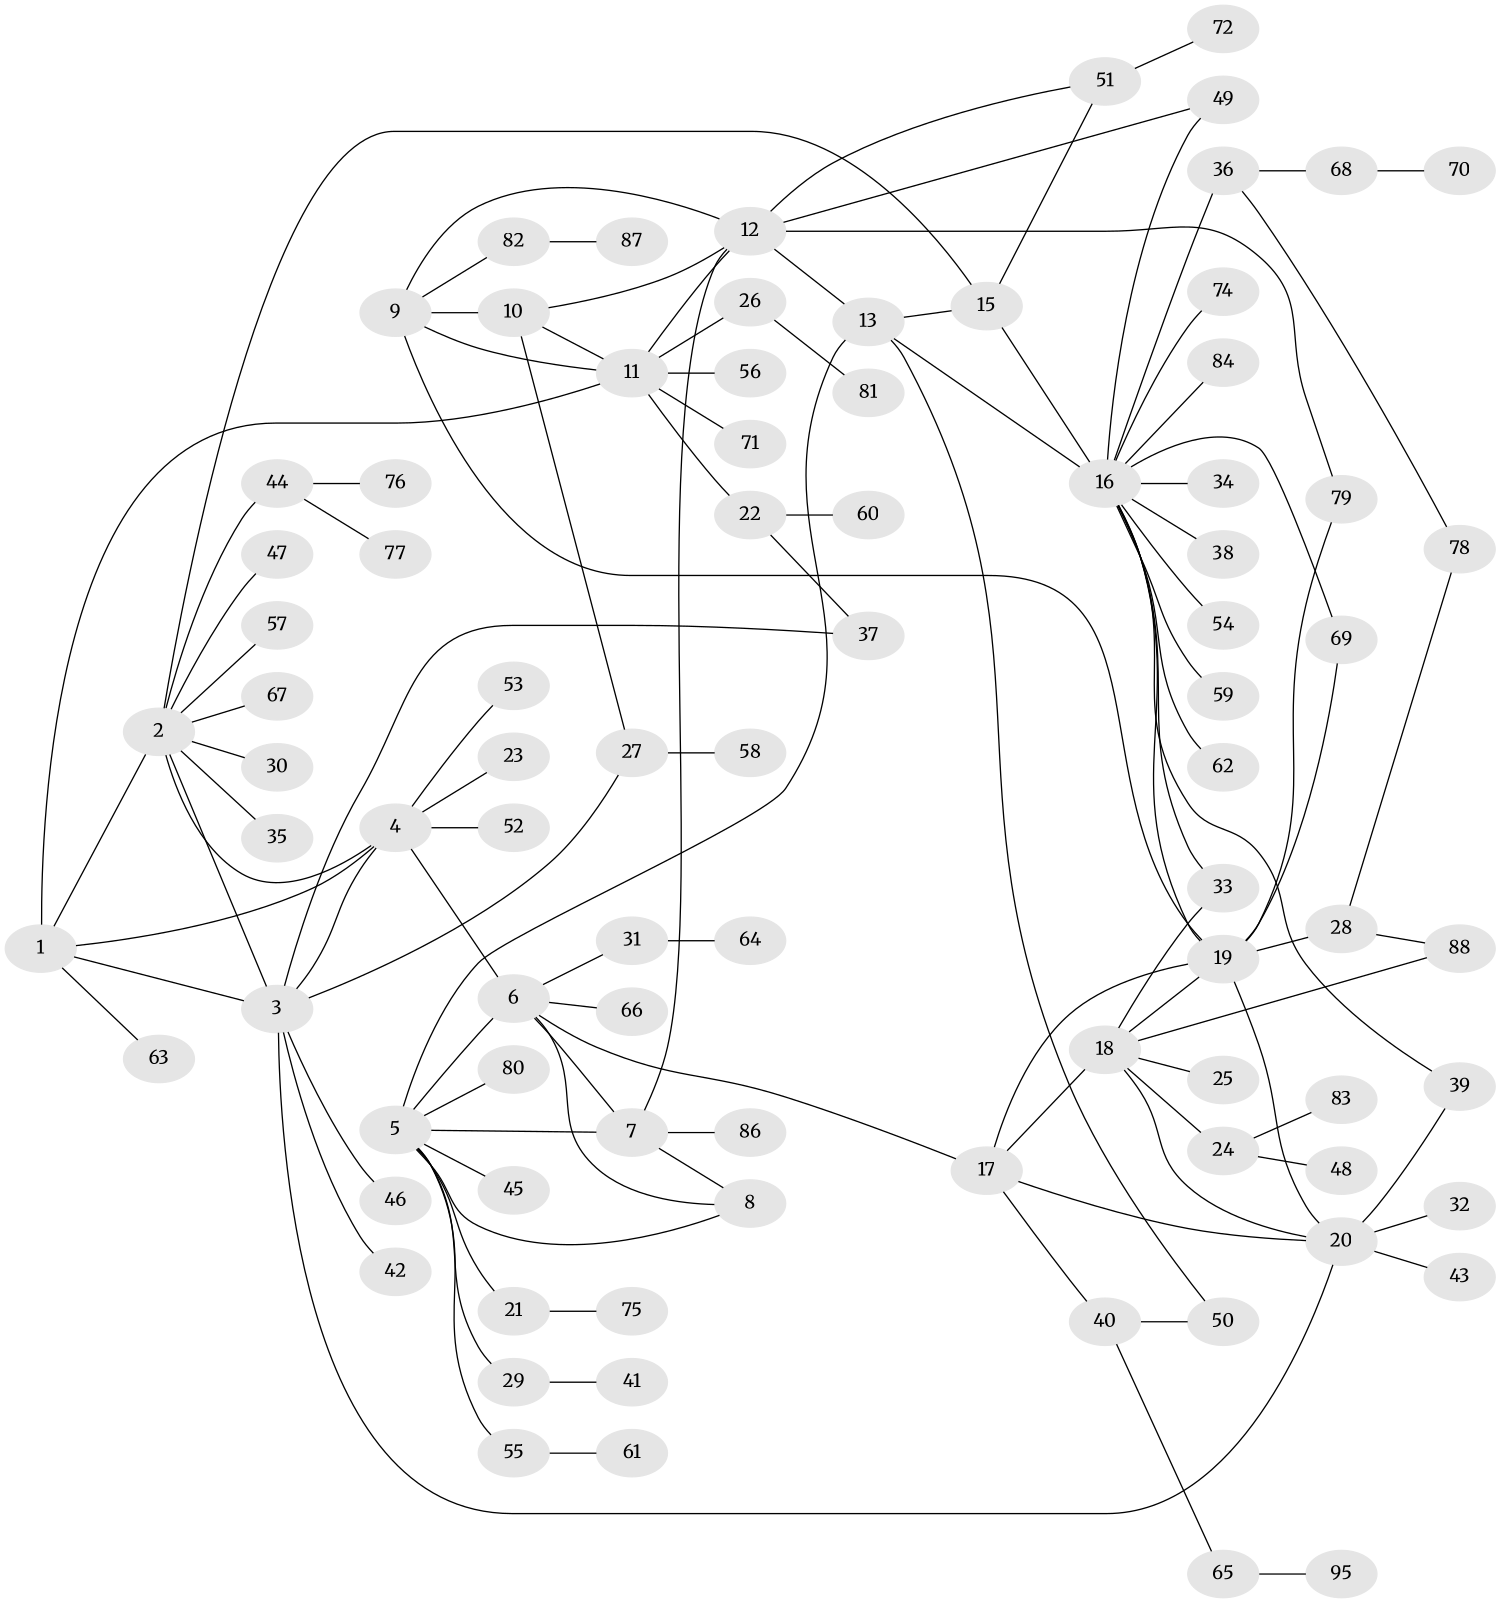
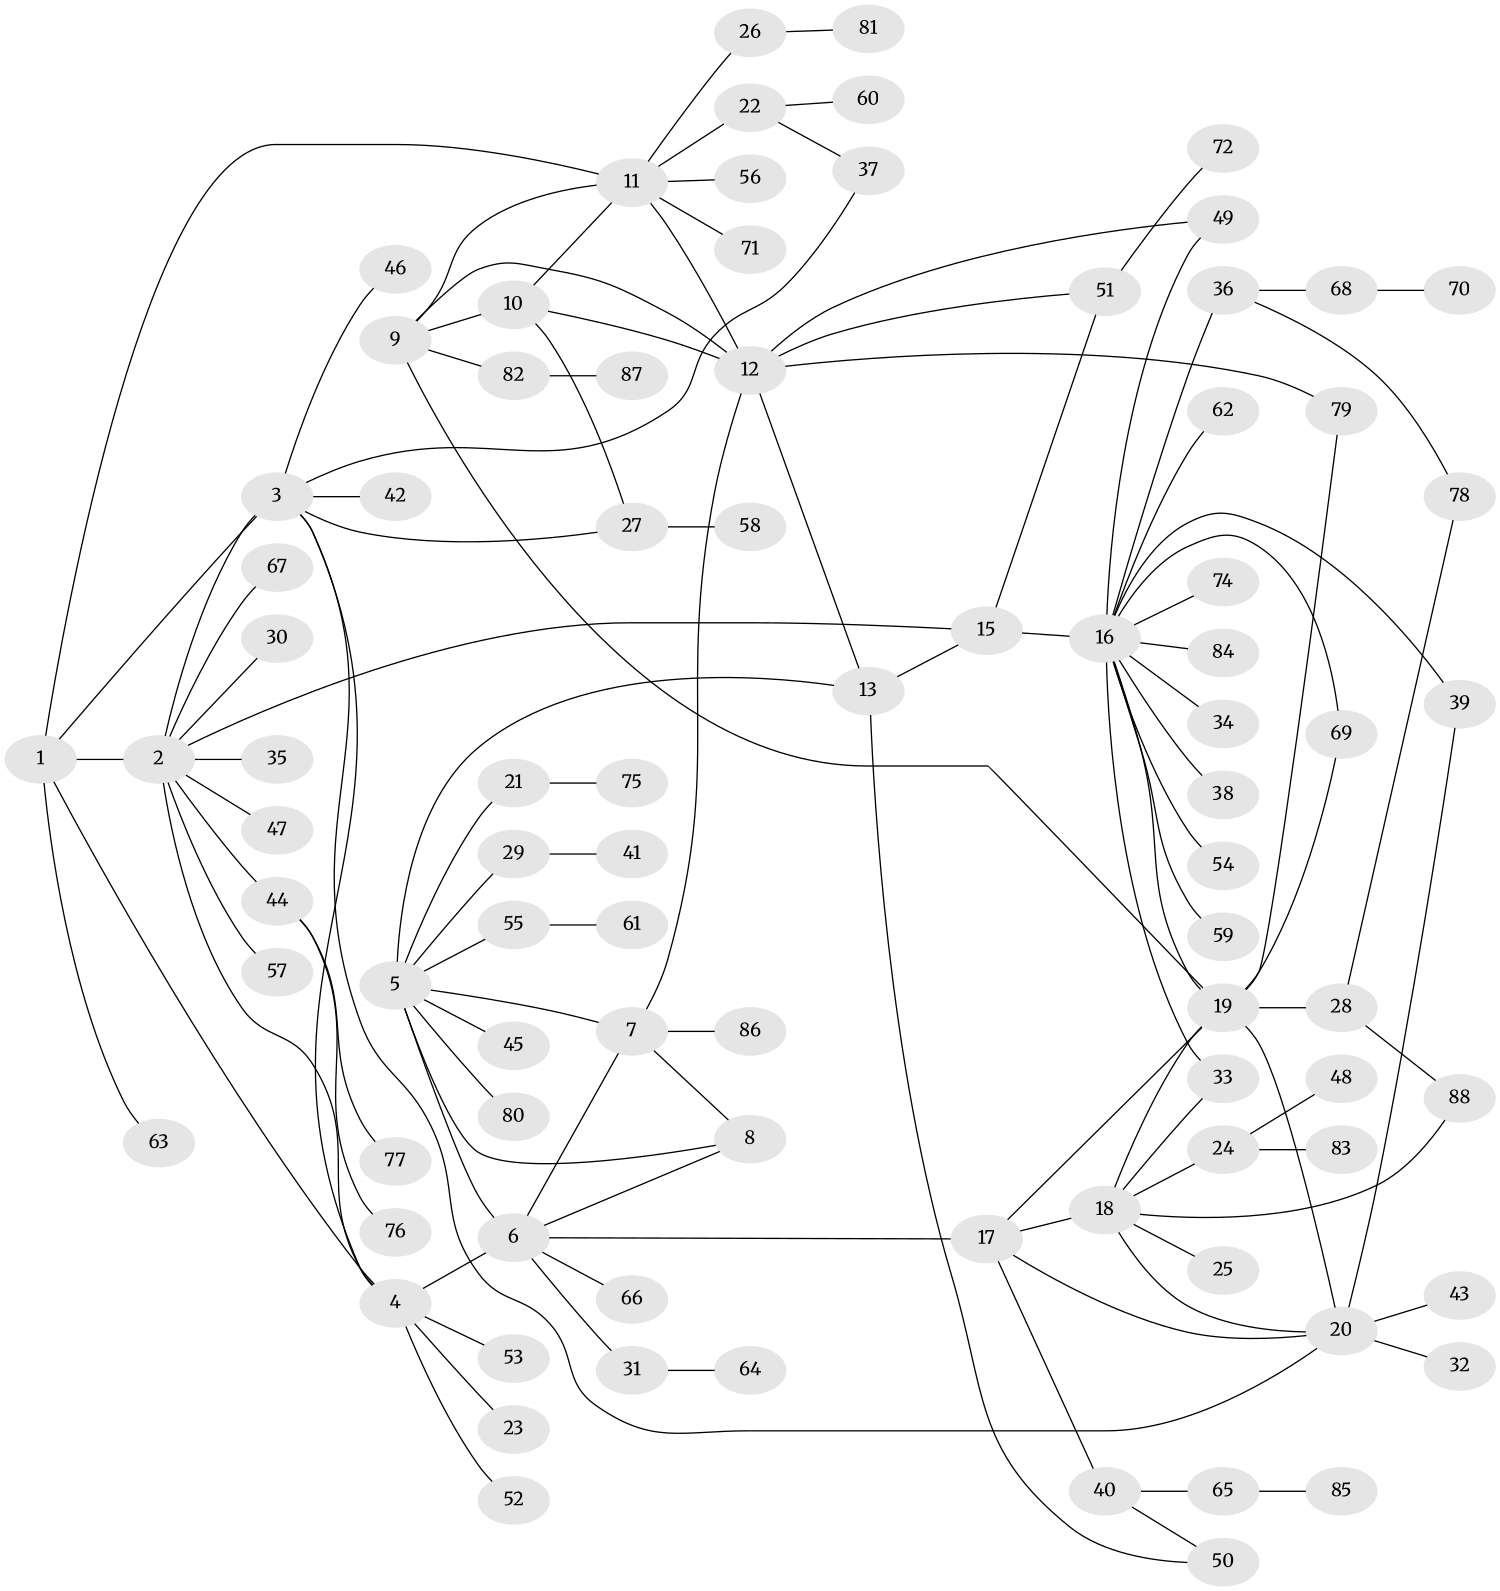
(987, 403) -> none
(1341, 1574) -> (1341, 1491)
